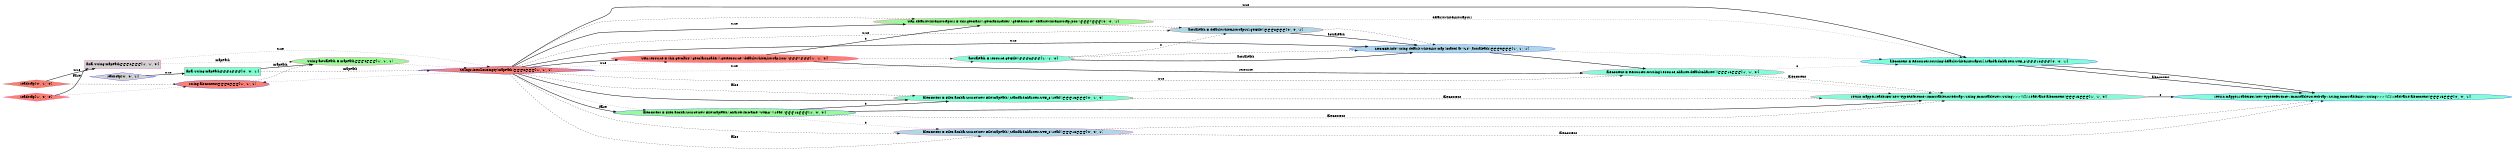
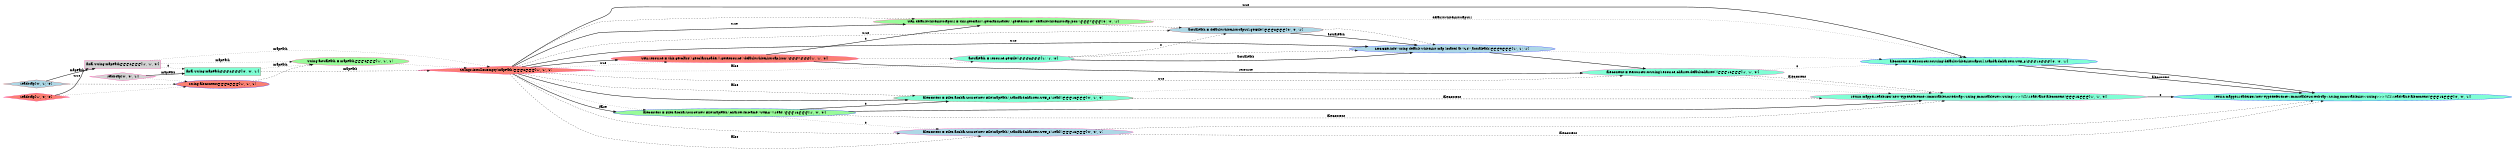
(281, 49) -> (281, 49)
(735, 66) -> (735, 66)
(285, 67) -> (285, 67)
none -> (172, 68)
(77, 70) -> (77, 70)
(506, 70) -> (506, 70)
(168, 73) -> (168, 73)
(77, 76) -> (77, 76)
(123, 77) -> (123, 77)
(364, 77) -> (164, 80)
(37, 84) -> (37, 84)
